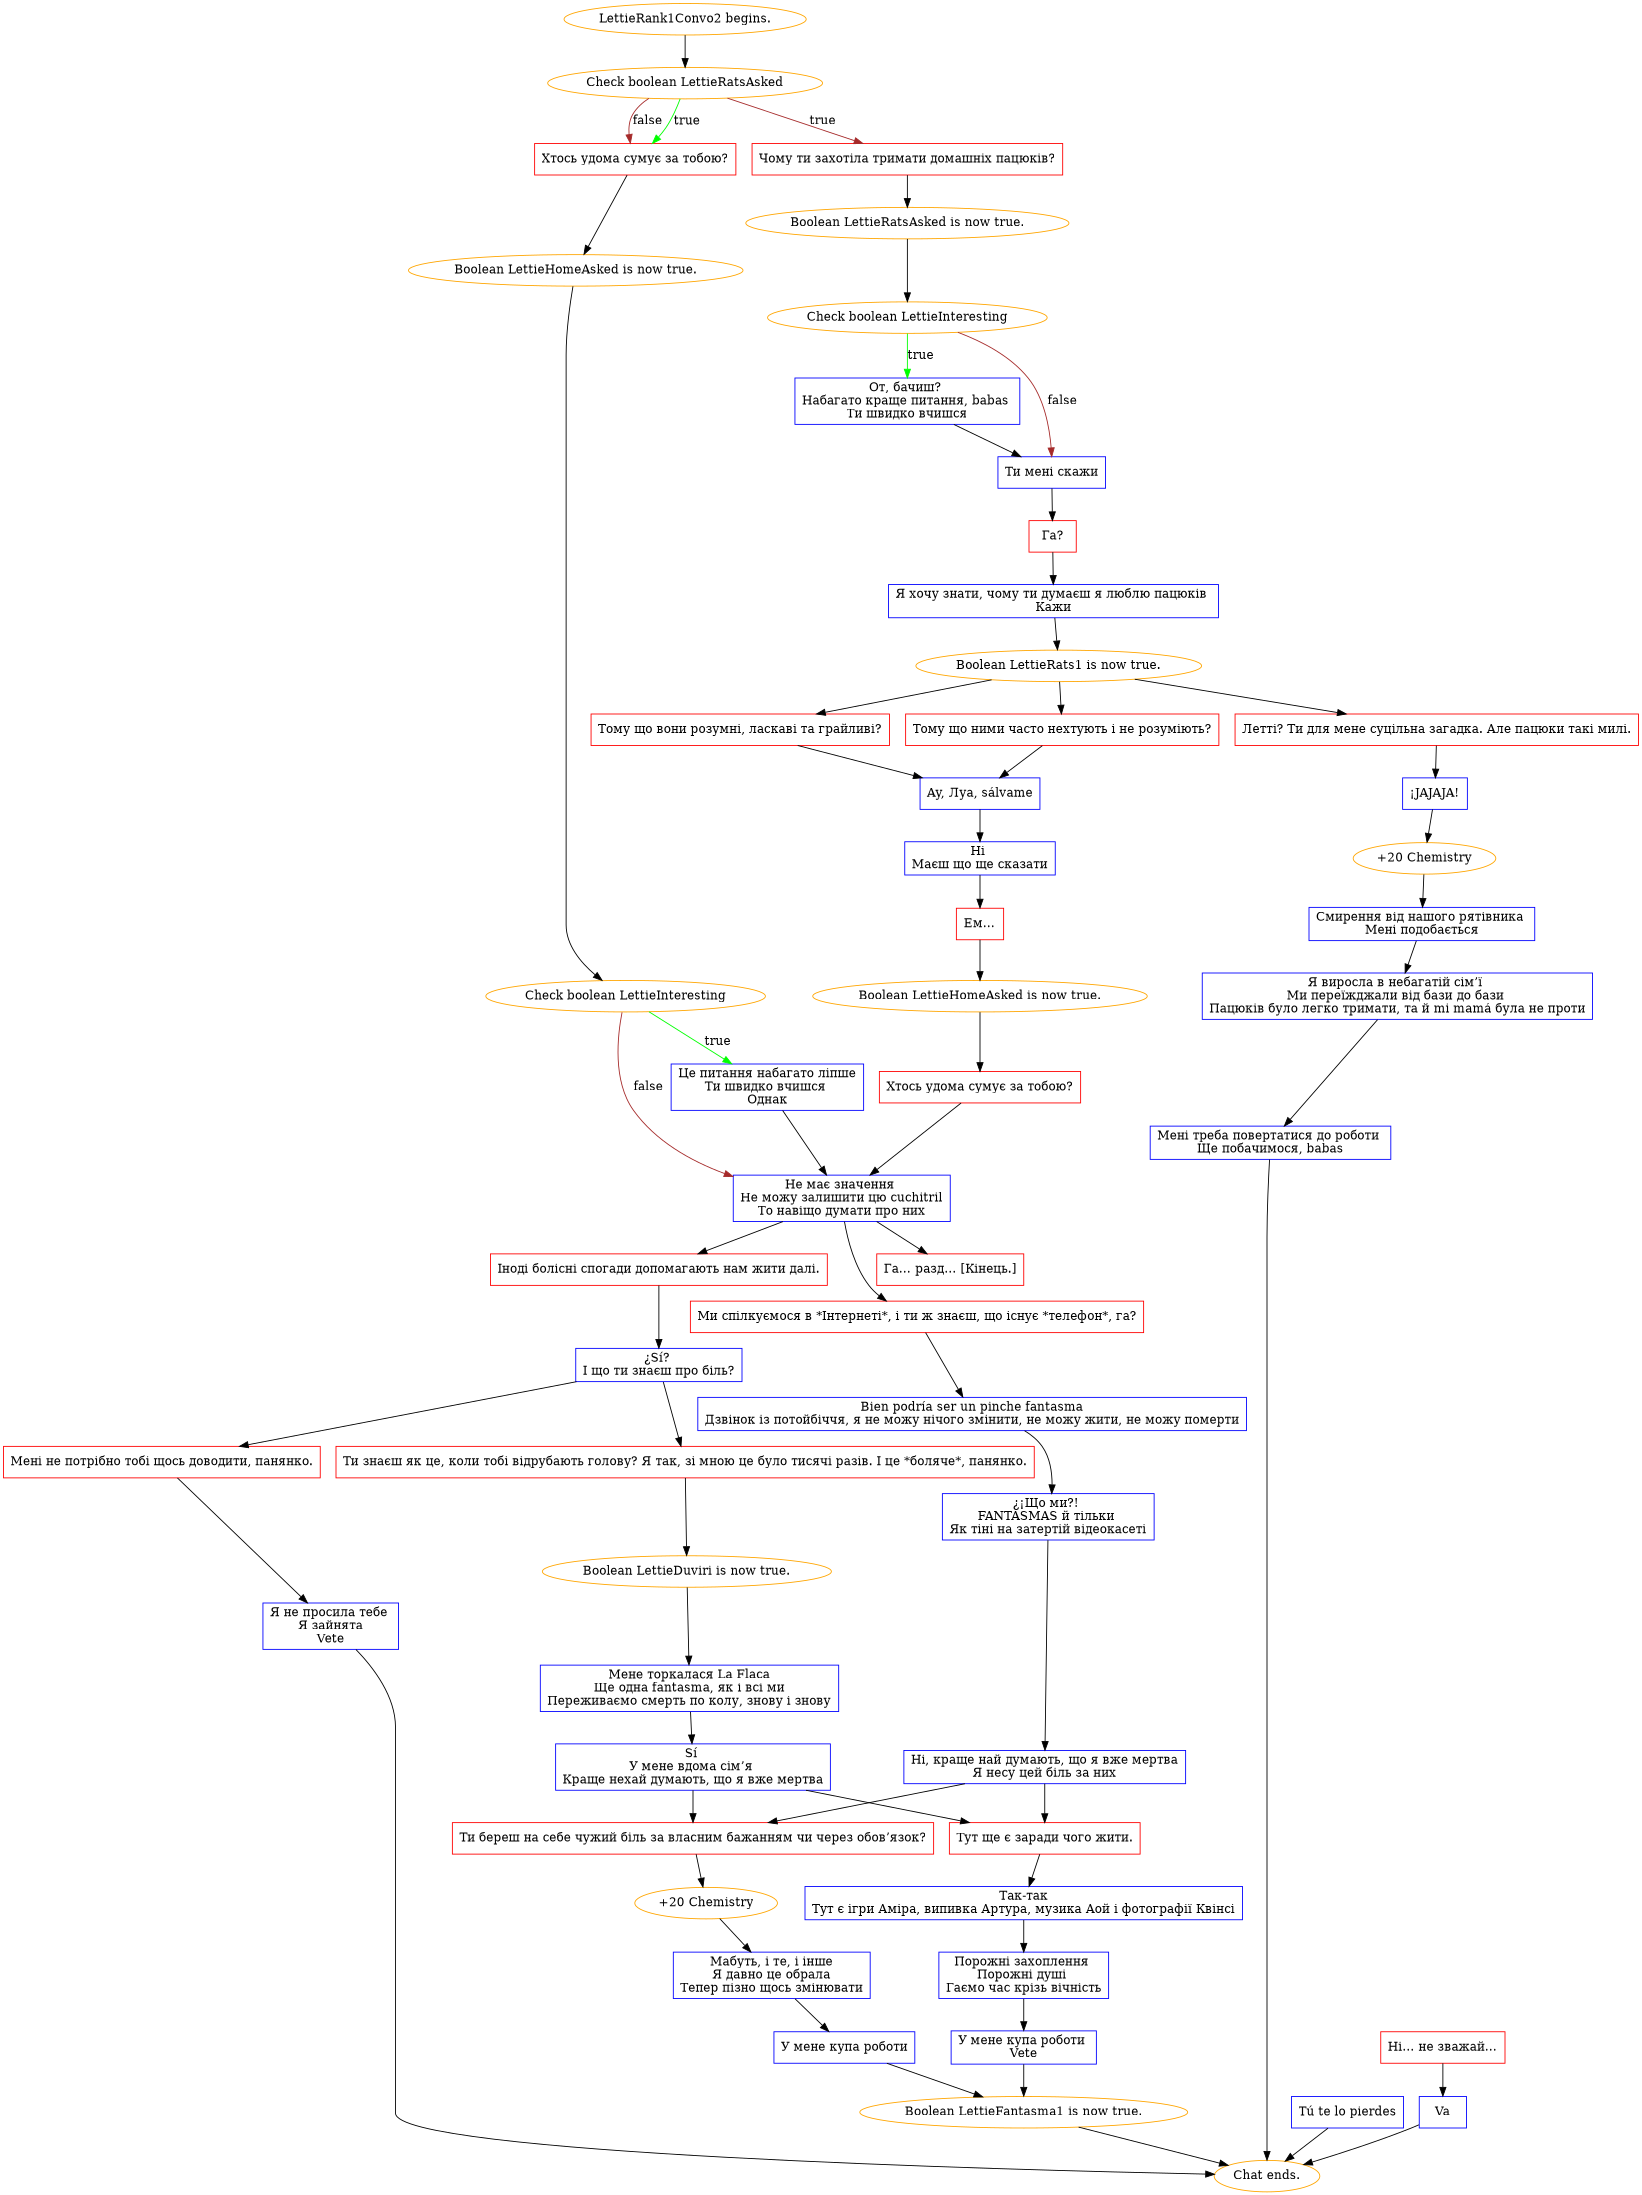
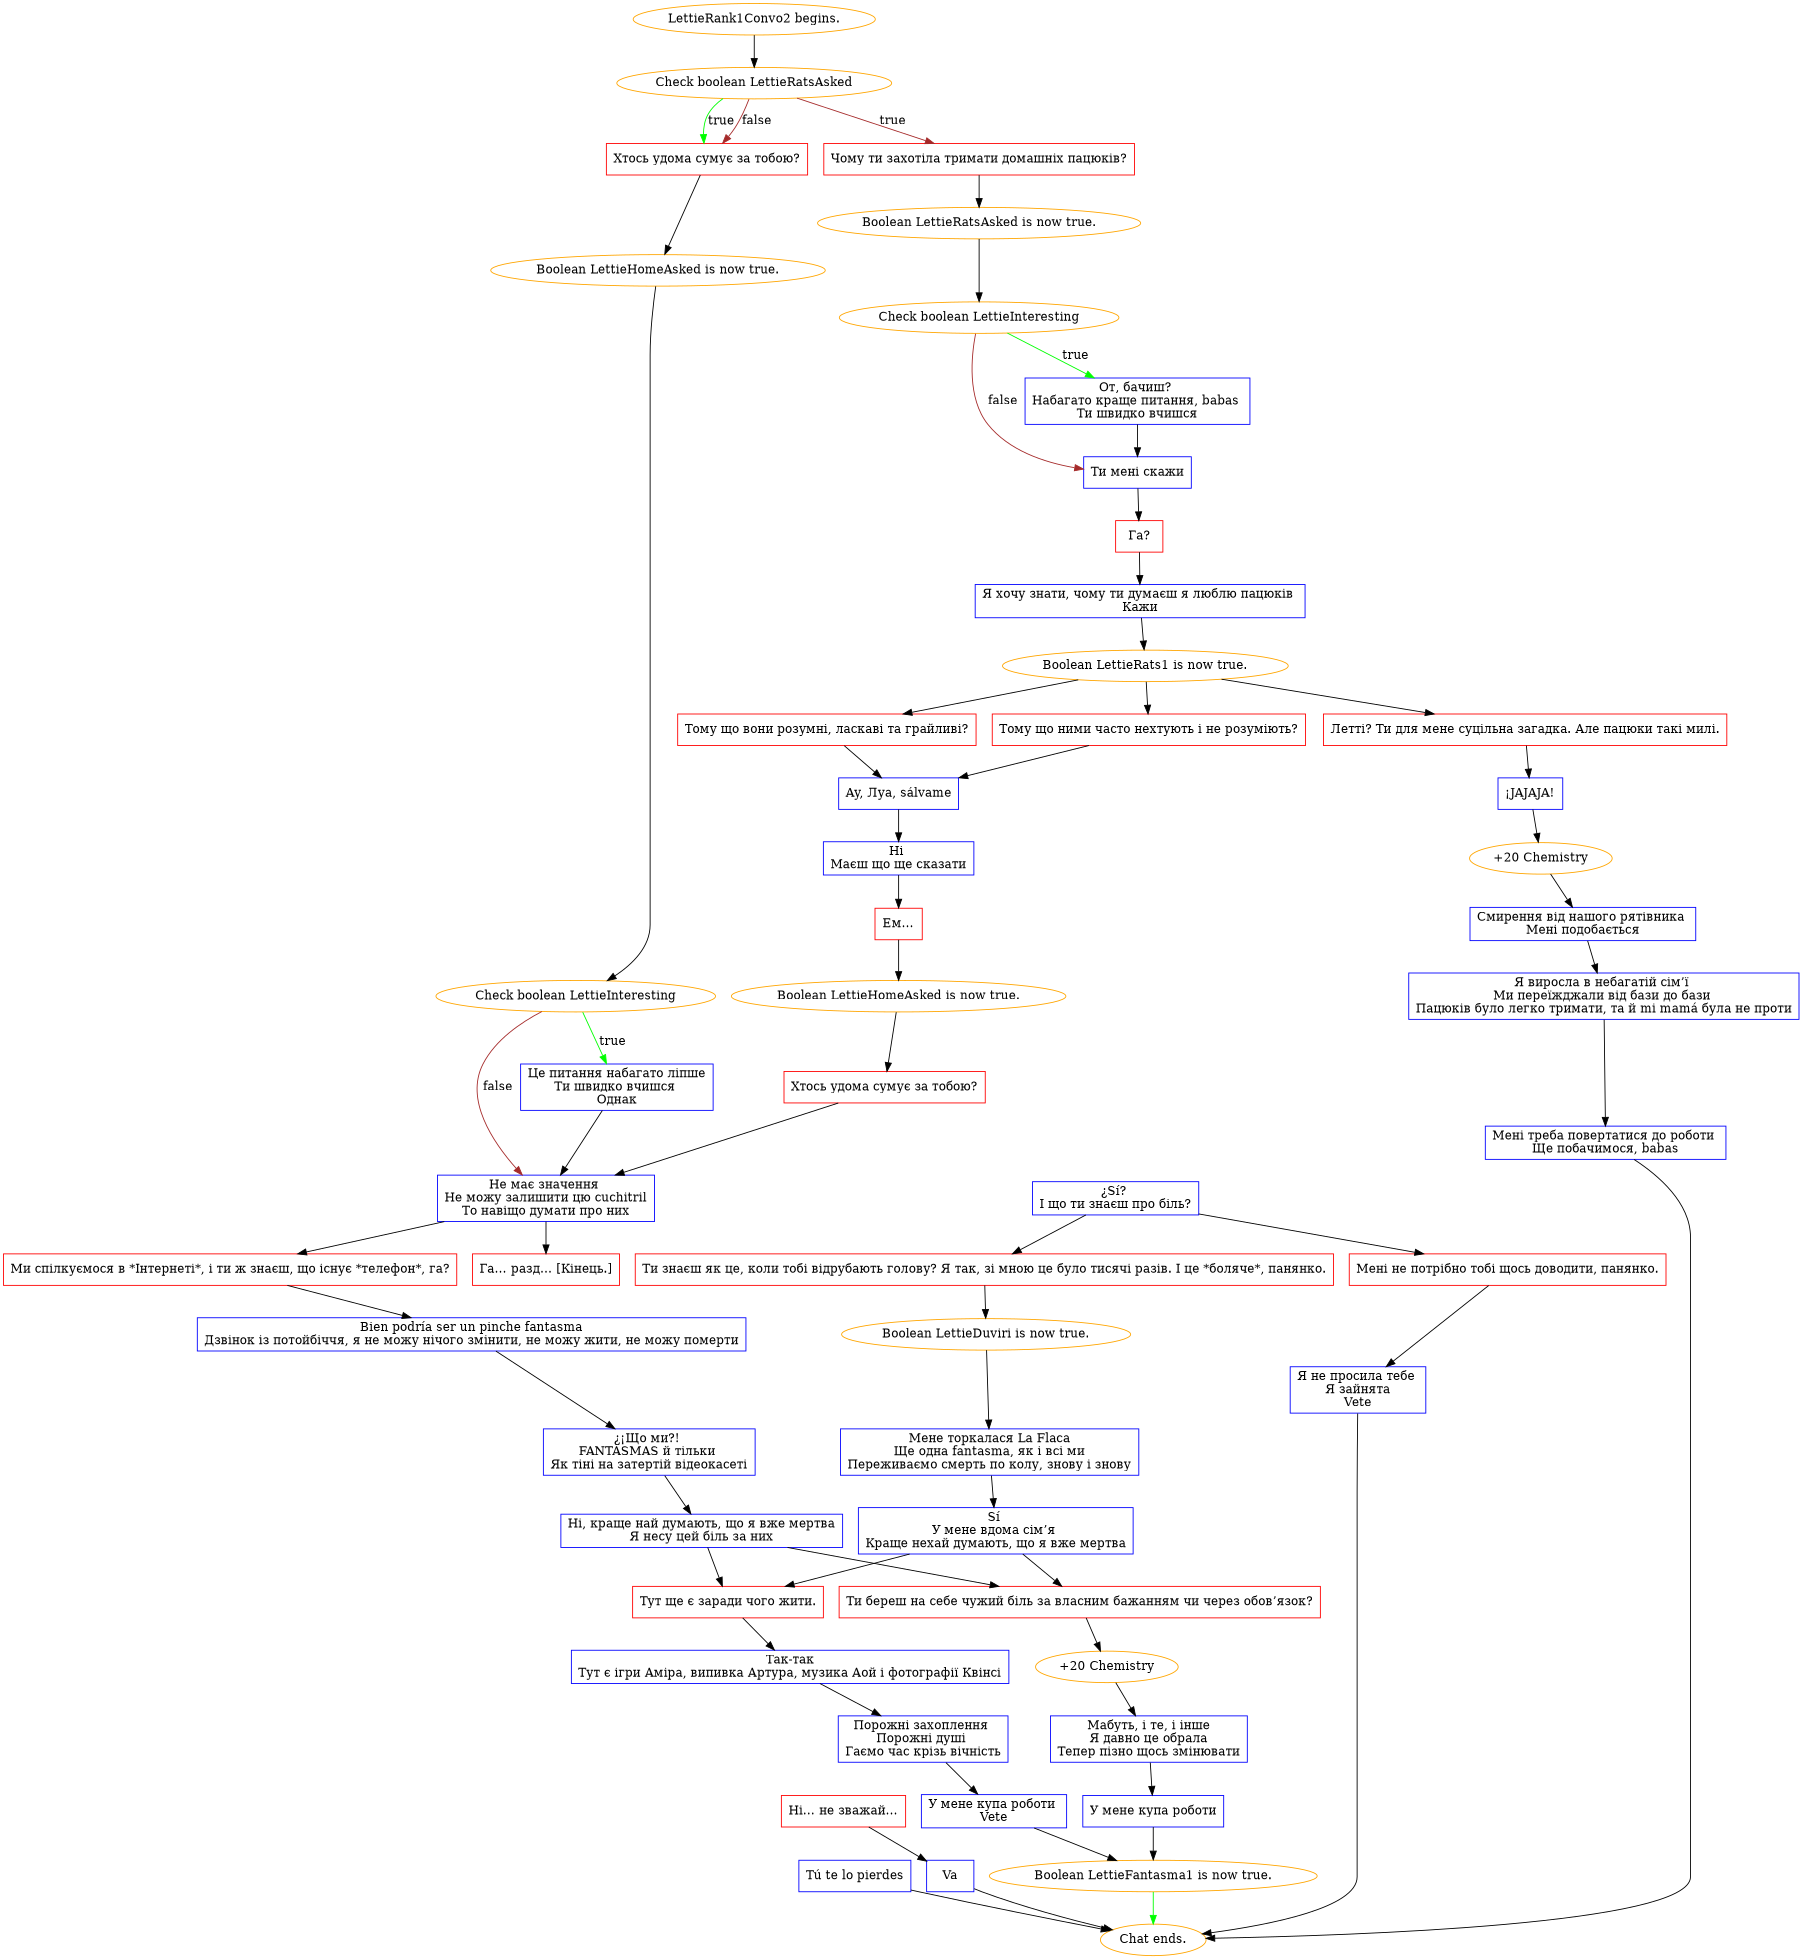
(659, 1270) -> none
(1149, 2145) -> (1153, 1904)
